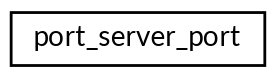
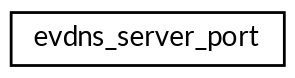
(138, 39) -> (148, 39)
